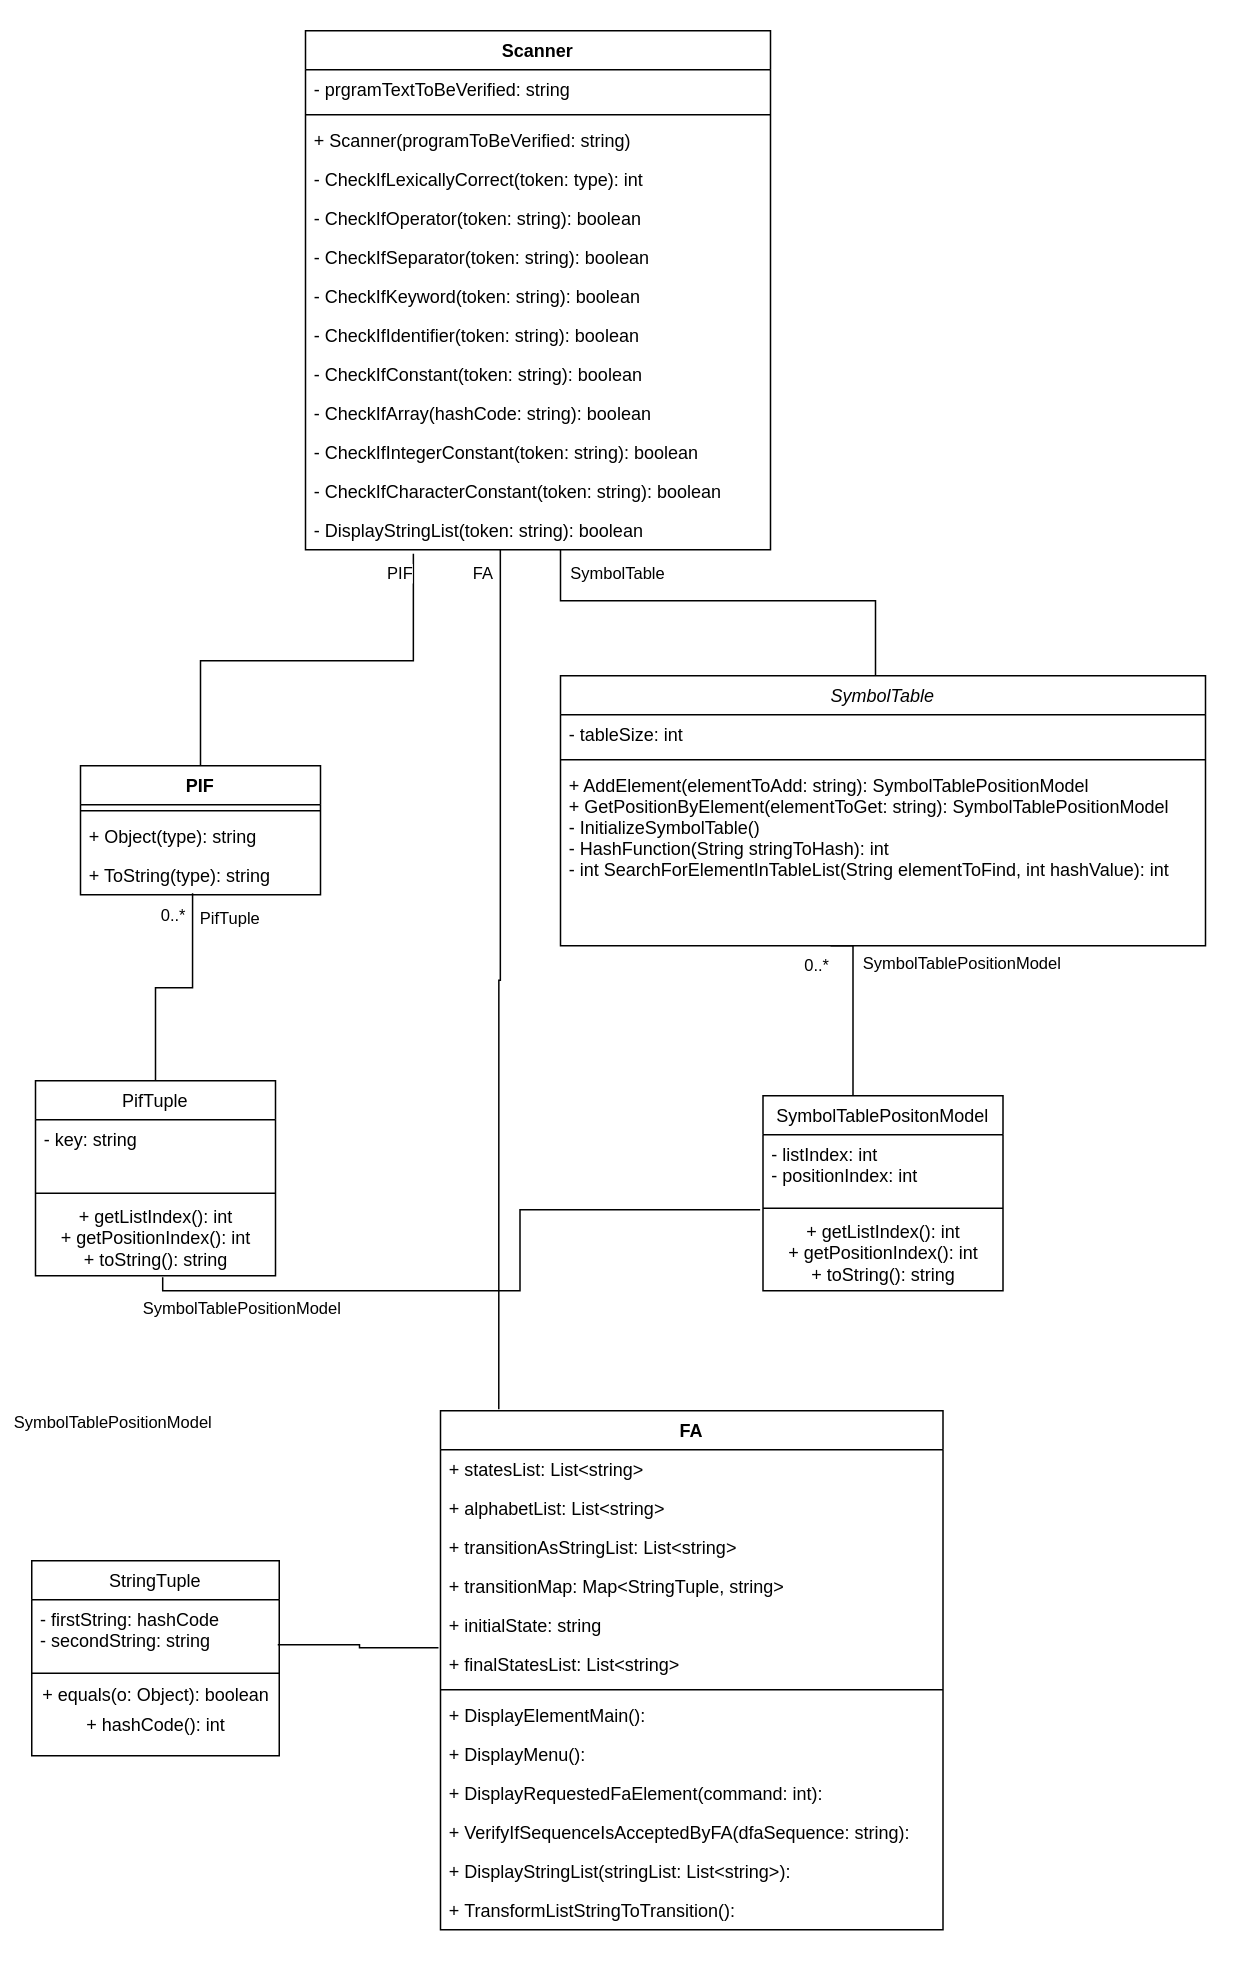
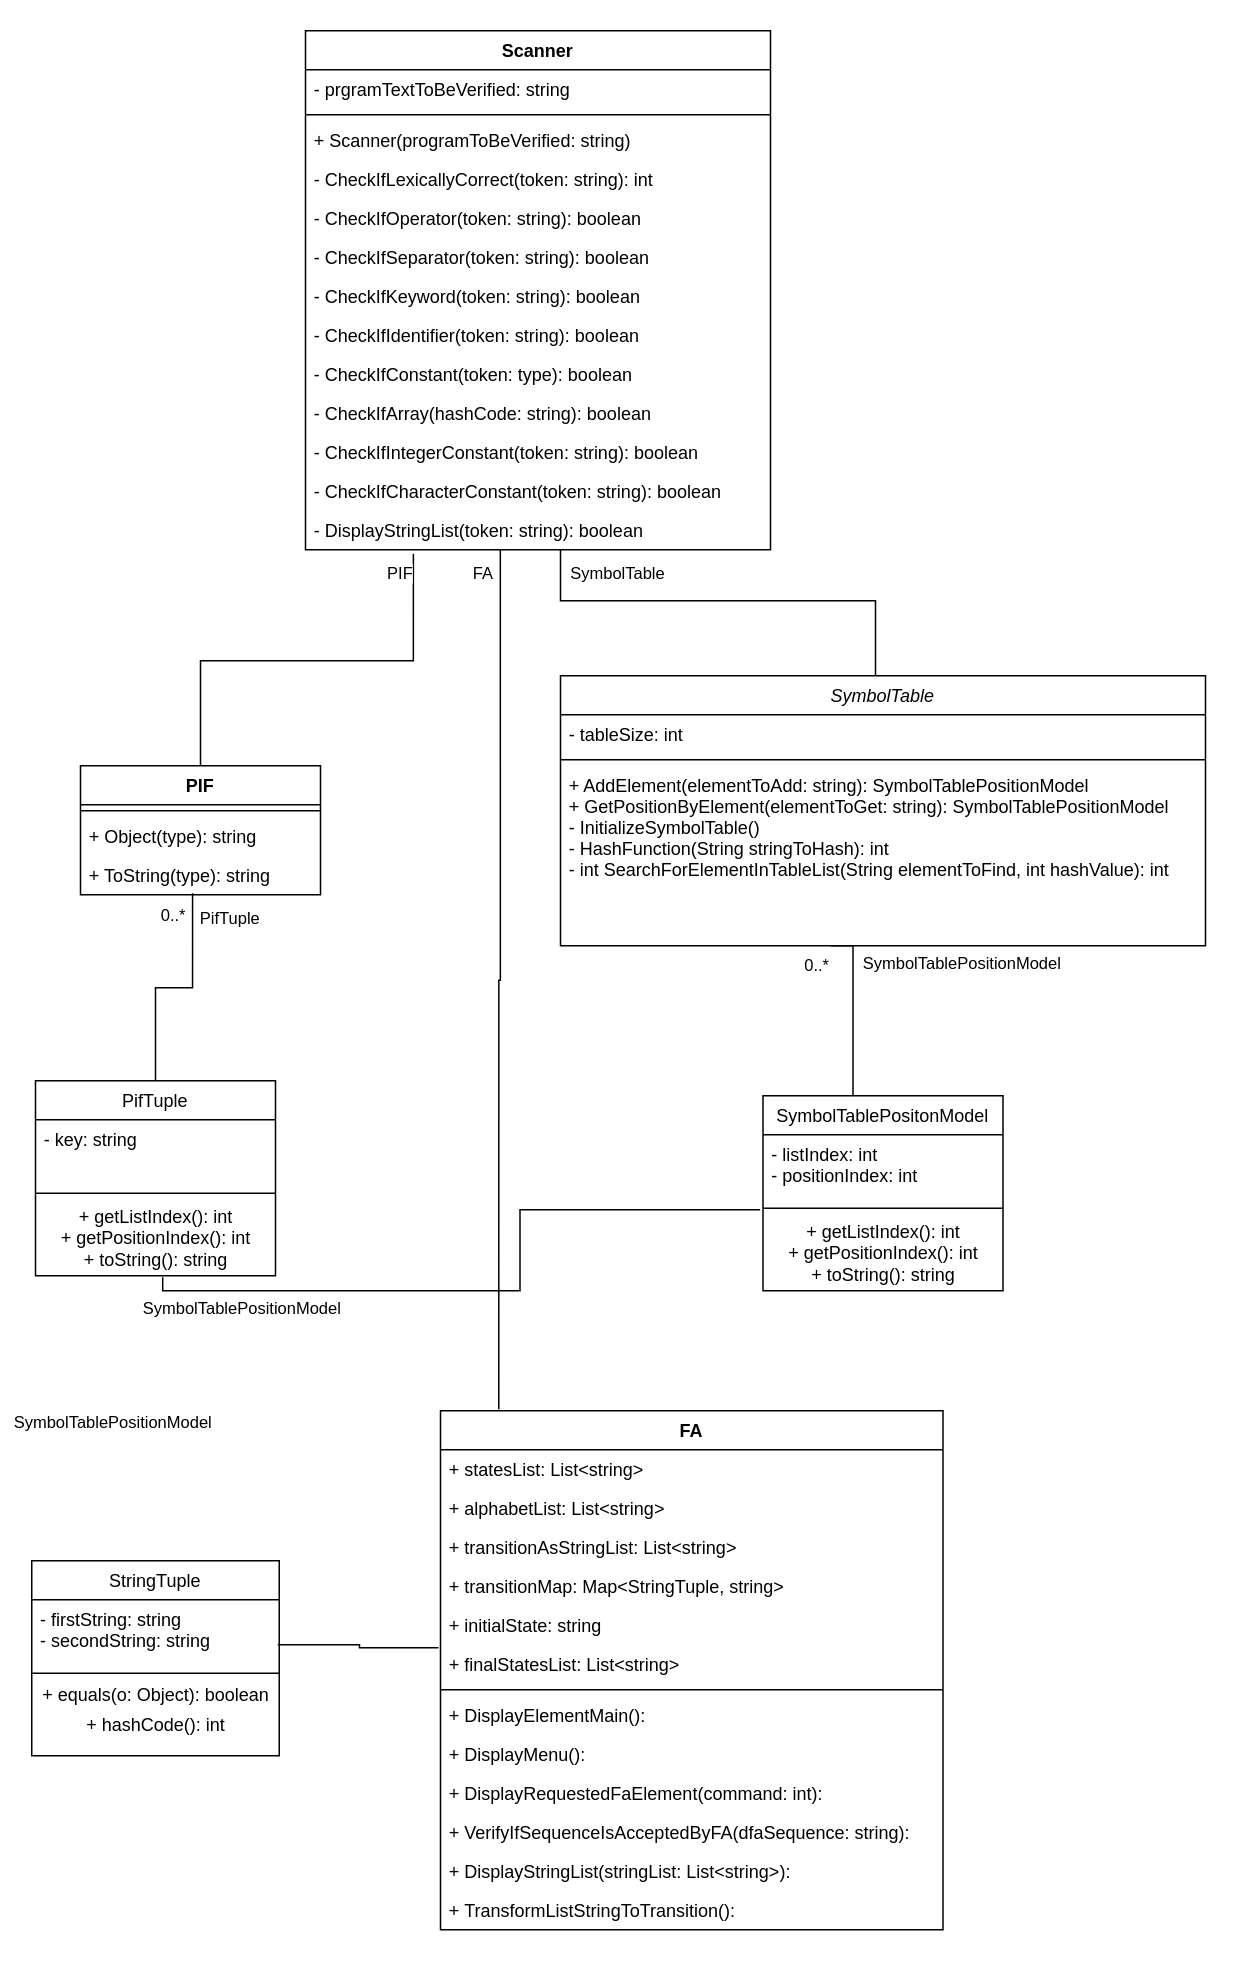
(509, 180) -> (517, 180)
(504, 375) -> (496, 375)
(144, 1620) -> (132, 1620)
